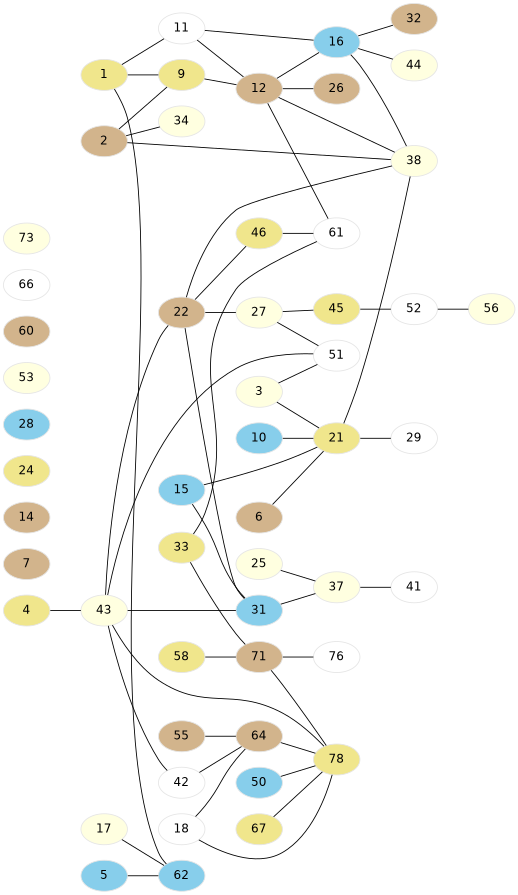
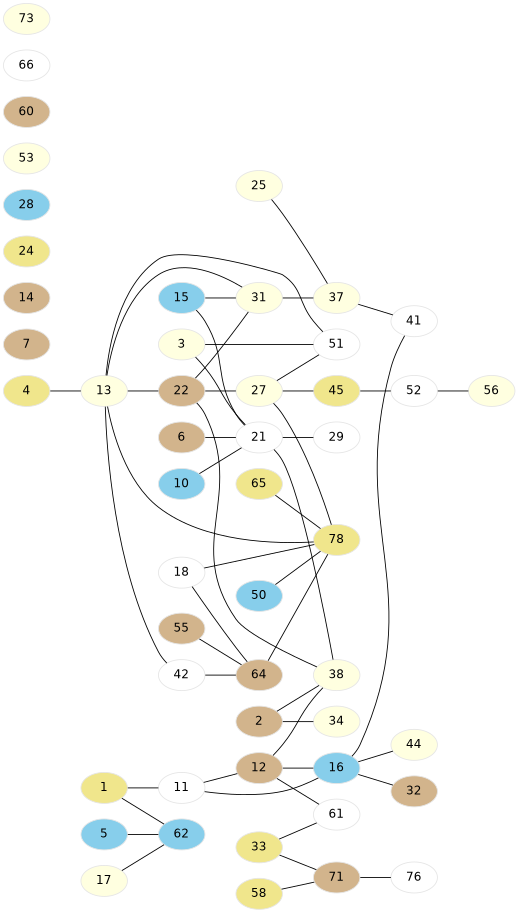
(182, 75) -> none
(337, 89) -> none
(381, 99) -> (383, 547)
(259, 233) -> none
(337, 438) -> (259, 437)
(104, 611) -> (104, 391)
(259, 611) -> (259, 298)
(299, 707) -> (308, 461)
(259, 829) -> (259, 484)
